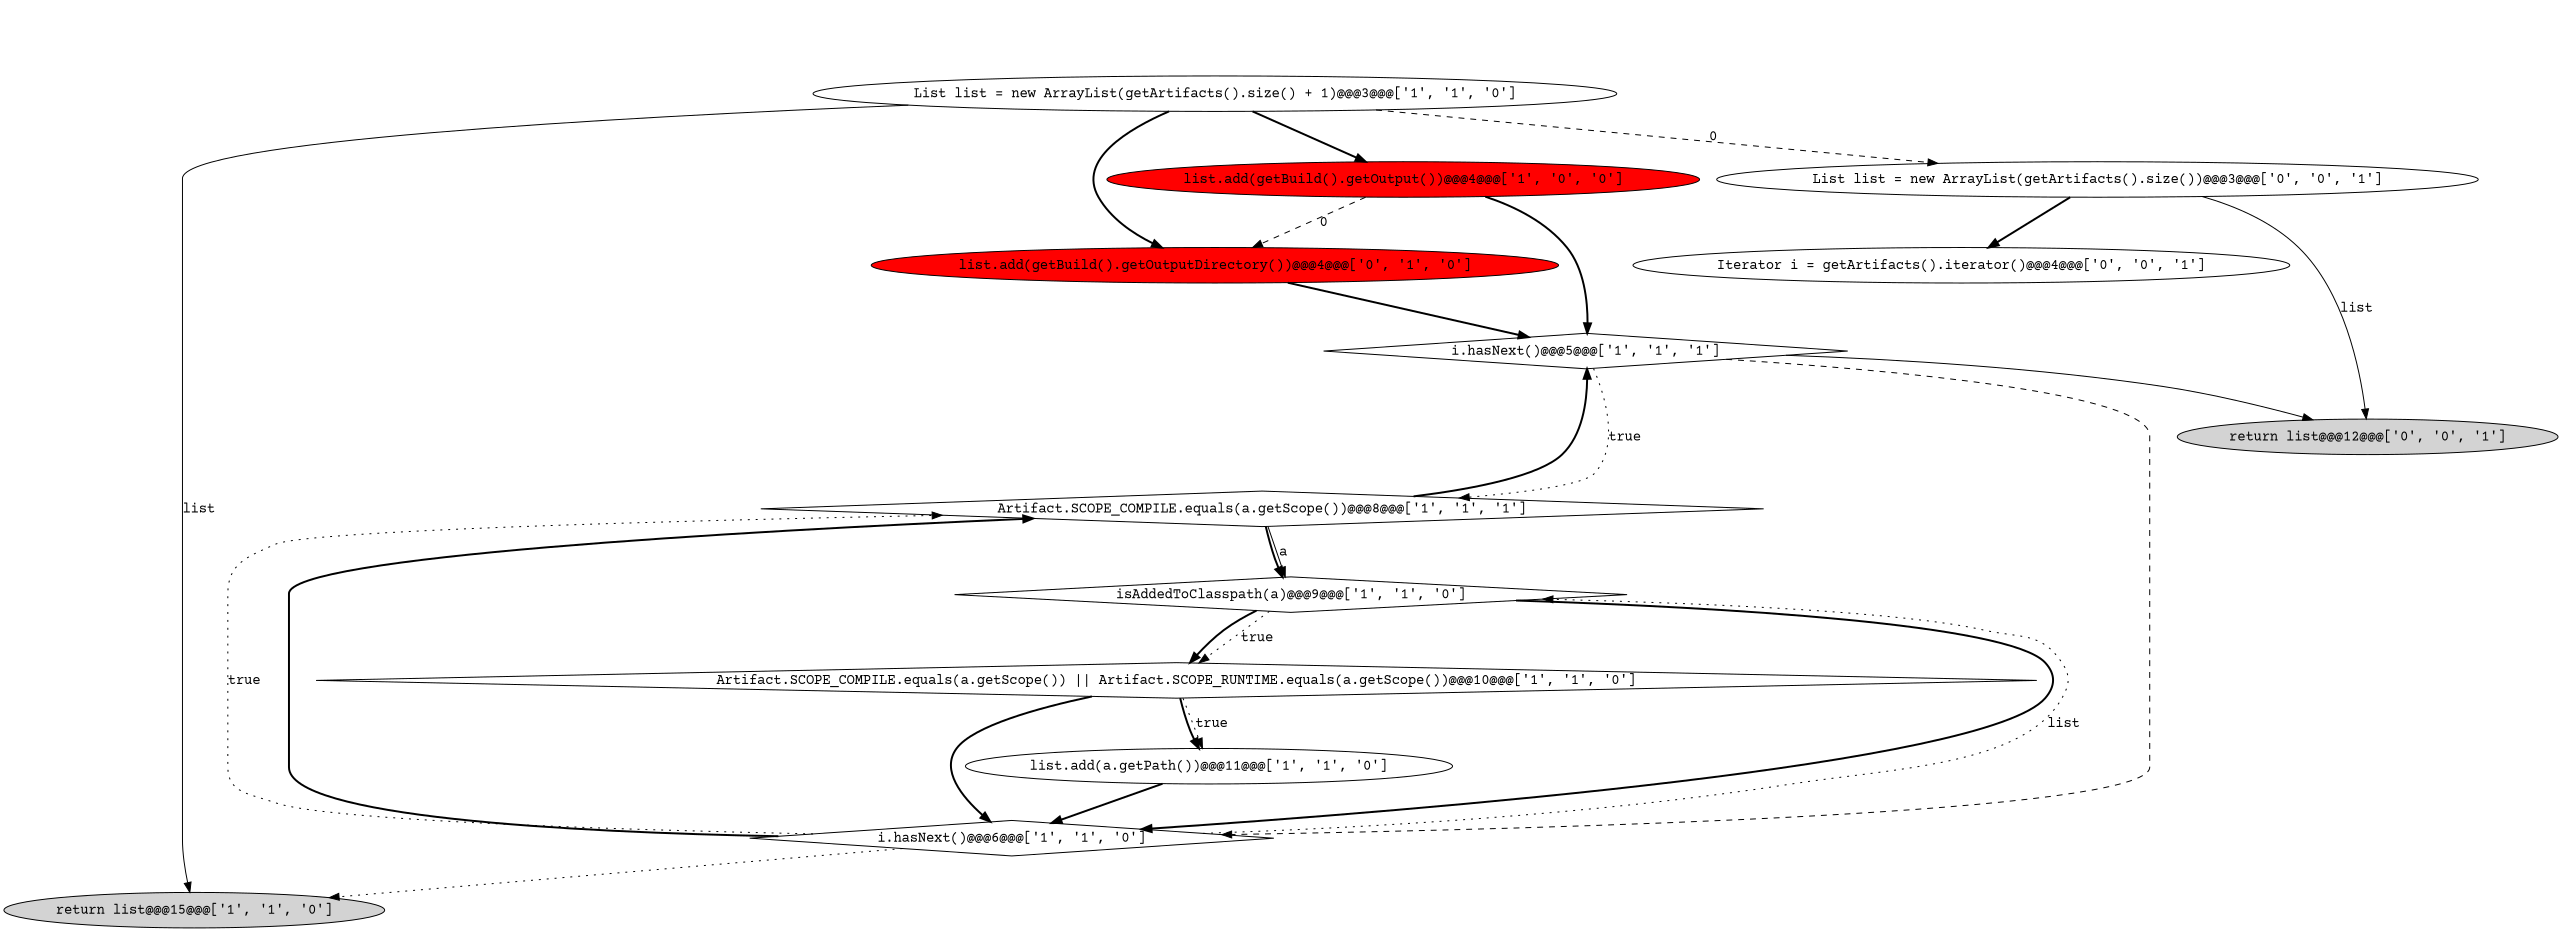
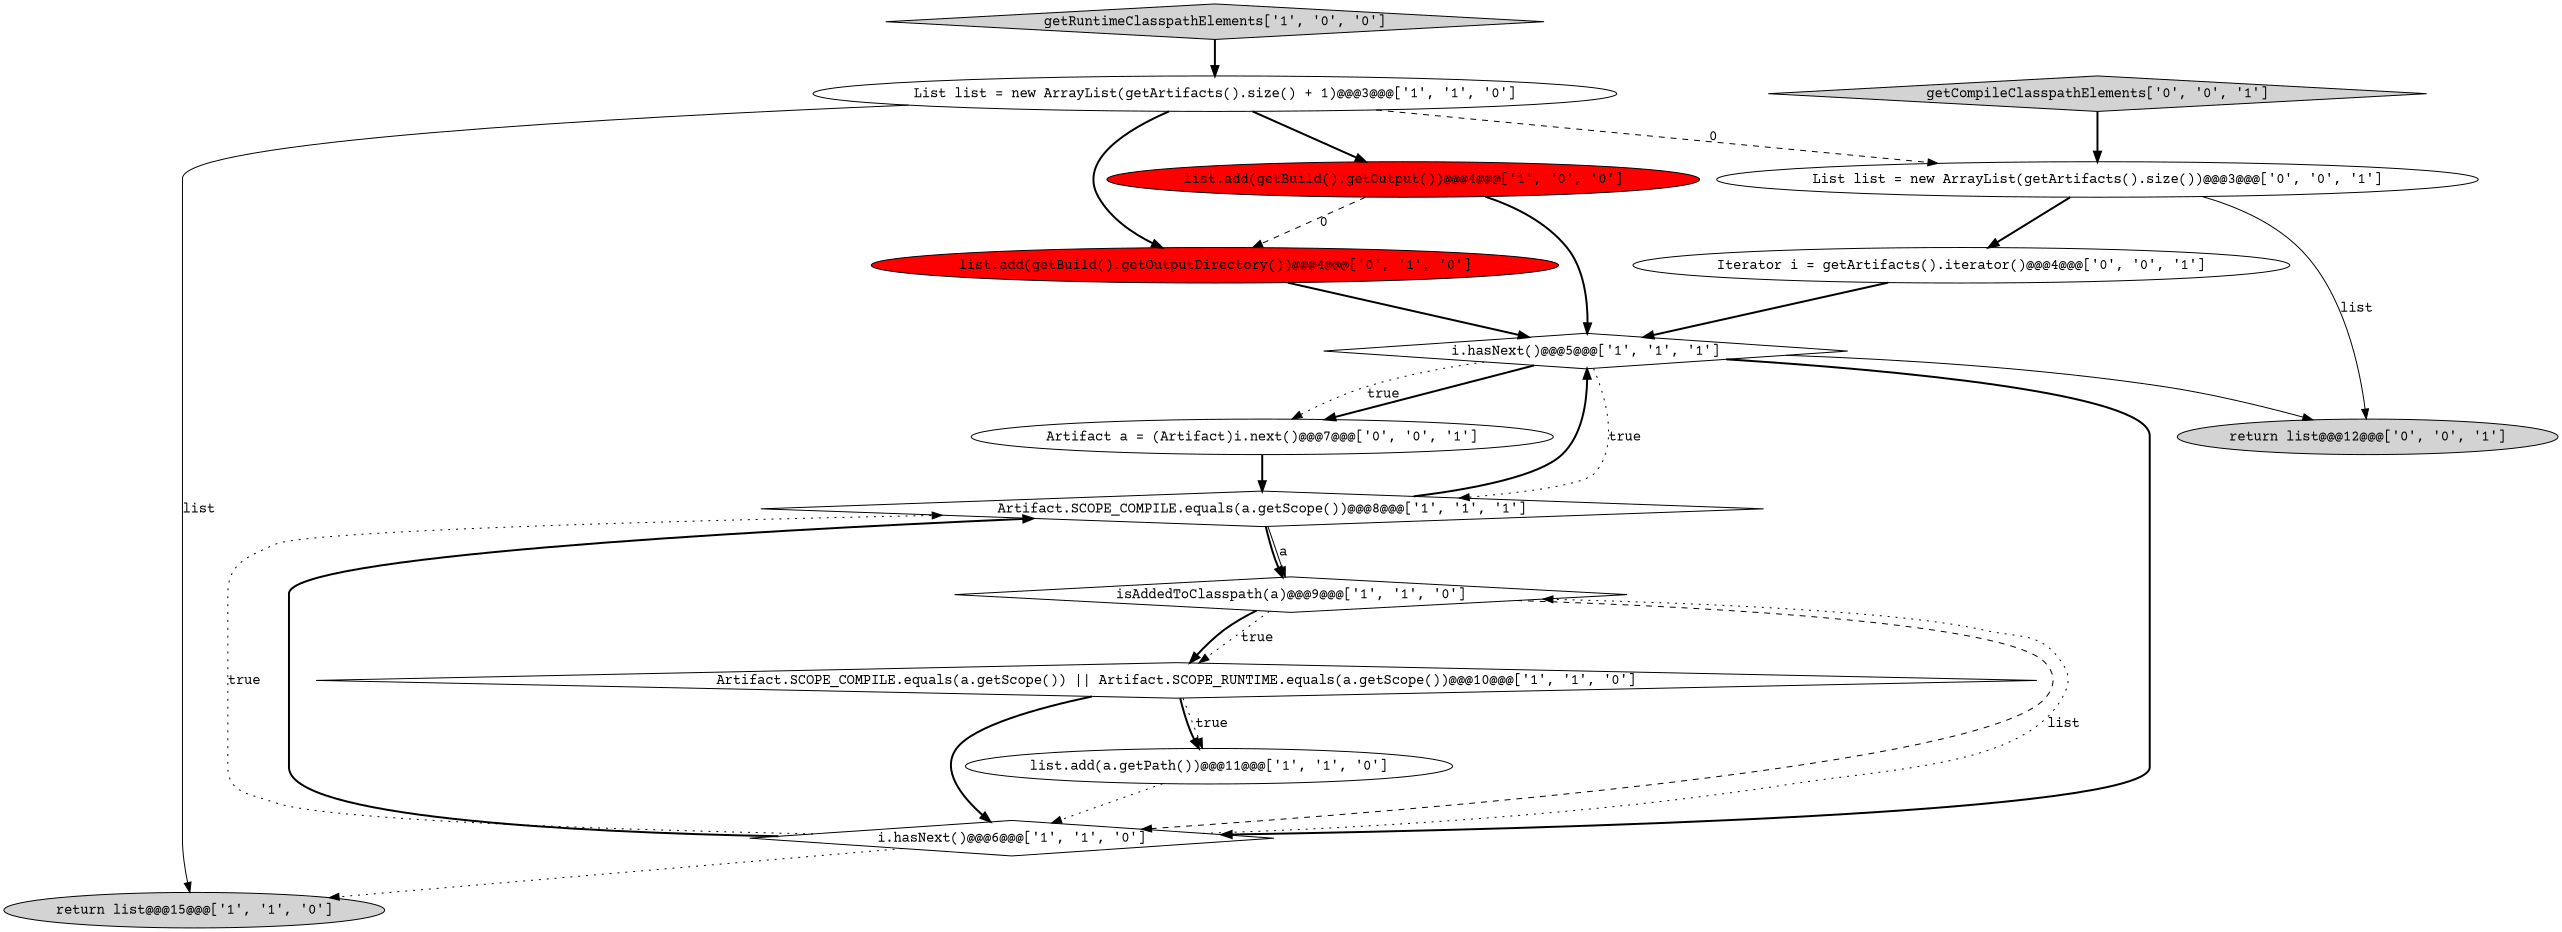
none -> (1215, 22)
none -> (2097, 94)
none -> (1771, 309)
none -> (1262, 437)
(1889, 750) -> (1889, 750)
(2077, 792) -> (2077, 792)
(1112, 802) -> (1112, 802)
